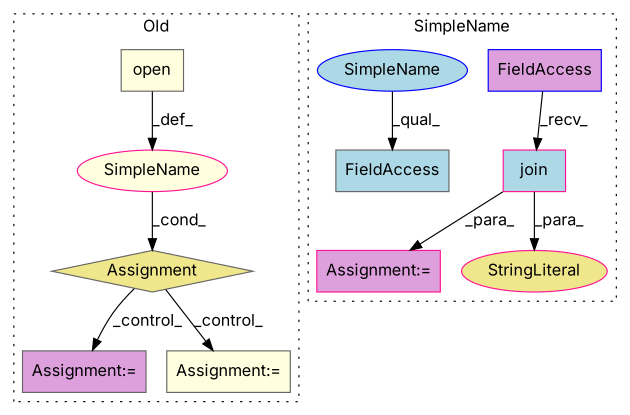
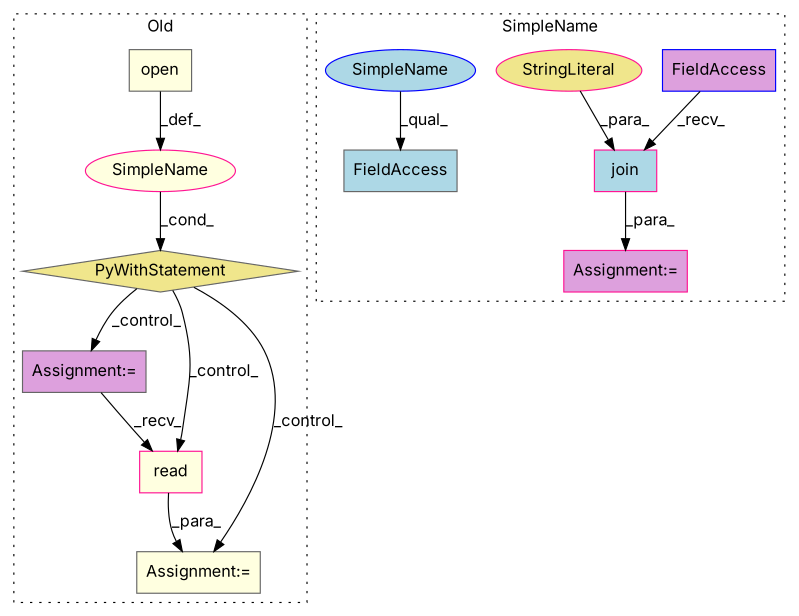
(534, 215) -> (594, 115)
(152, 271) -> (160, 271)
none -> (171, 472)
